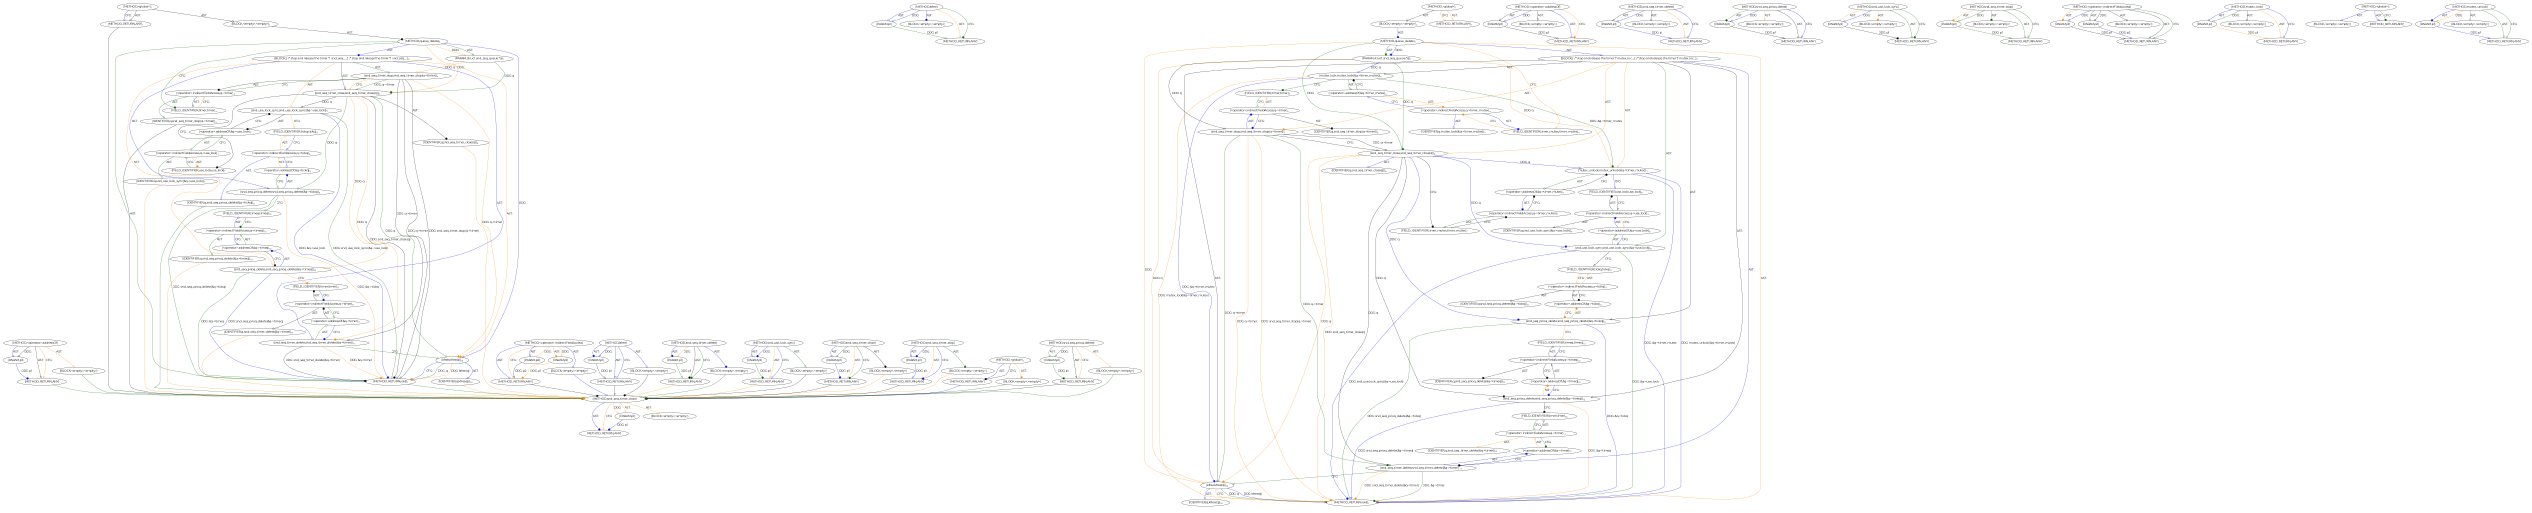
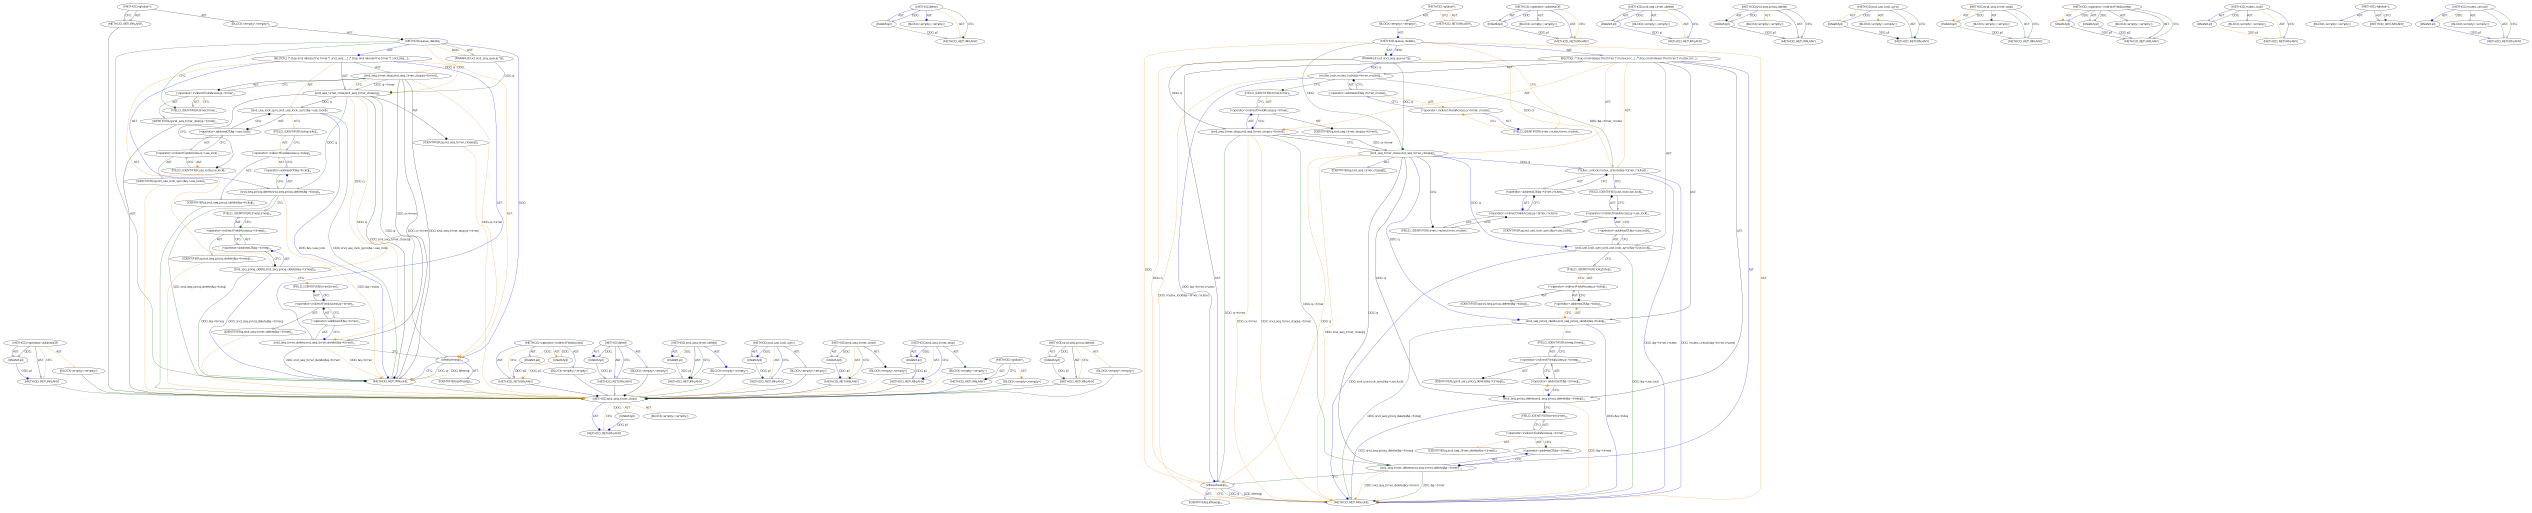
(1503, 98) -> (1503, 98)
(1453, 132) -> none
